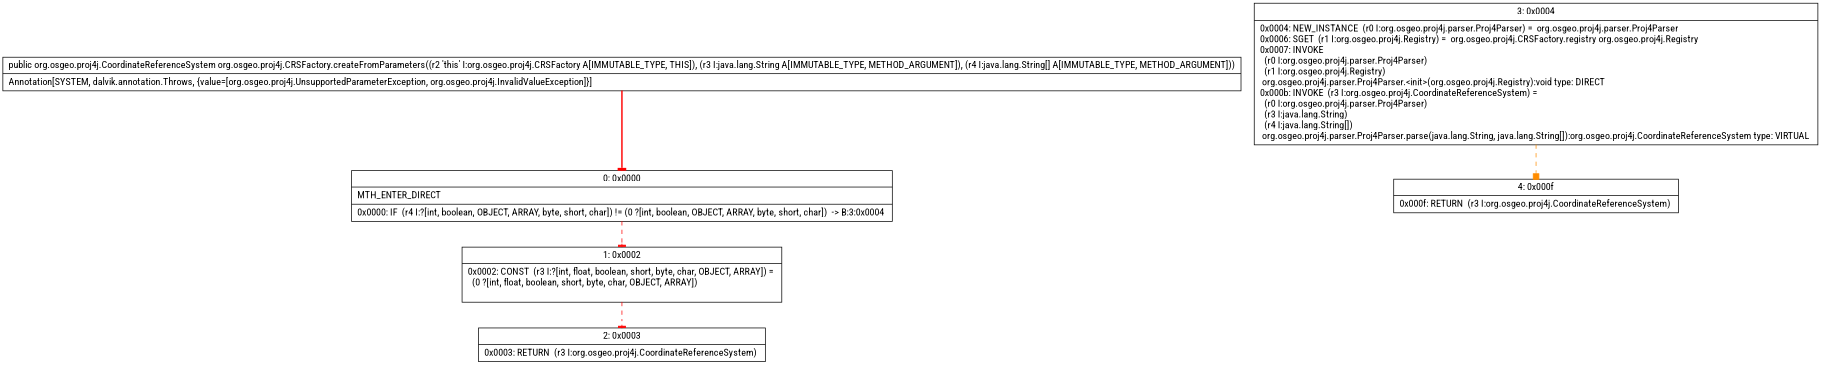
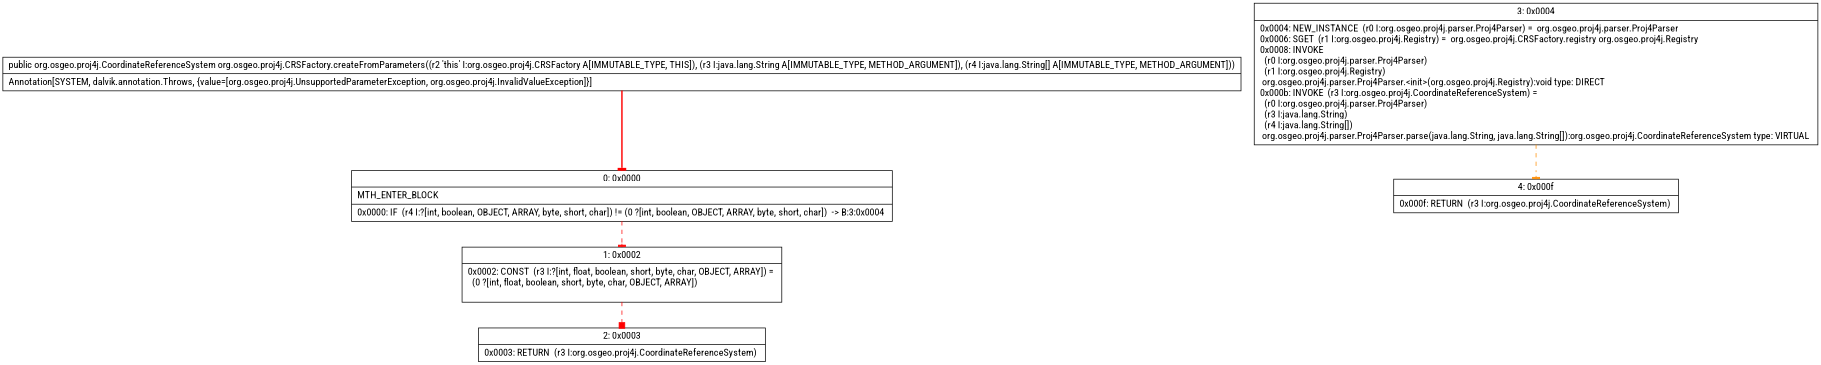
(1294, 50) -> (1294, 50)
(1536, 158) -> (1536, 158)
(399, 195) -> (398, 195)
(622, 312) -> (622, 312)
